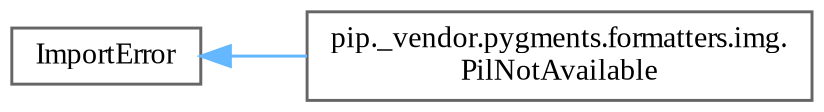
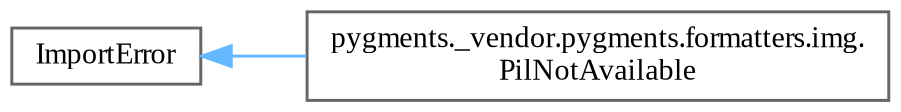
(560, 56) -> (598, 56)
